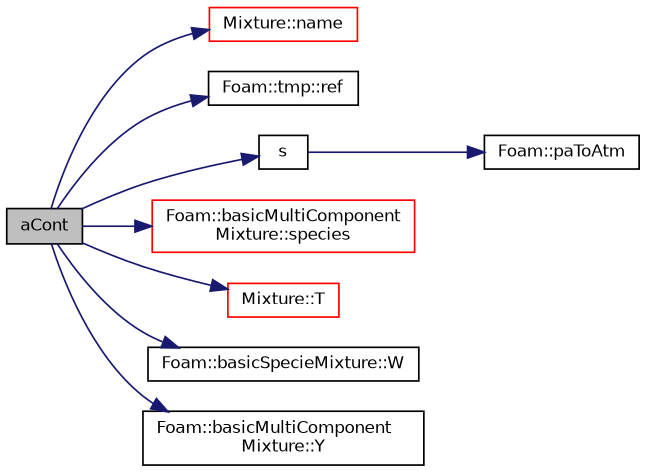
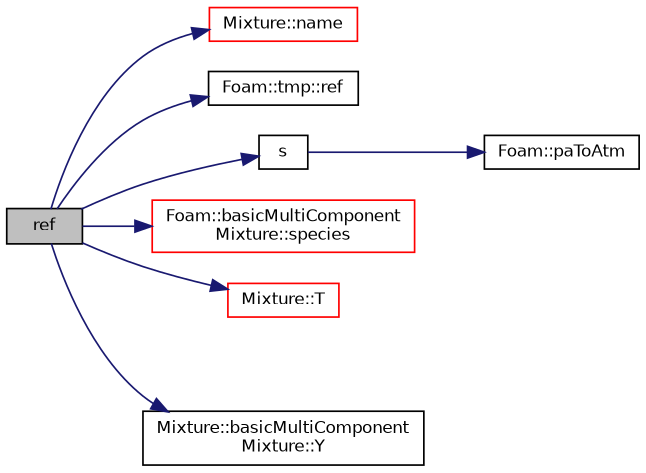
(45, 226) -> (45, 226)
(283, 364) -> none
(283, 438) -> (283, 438)
